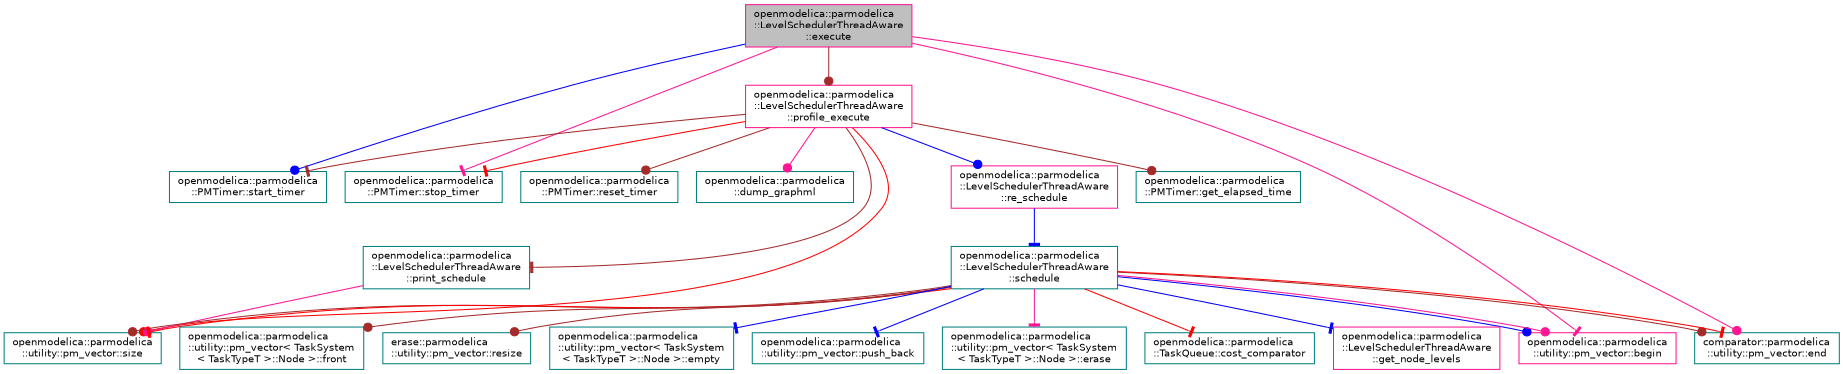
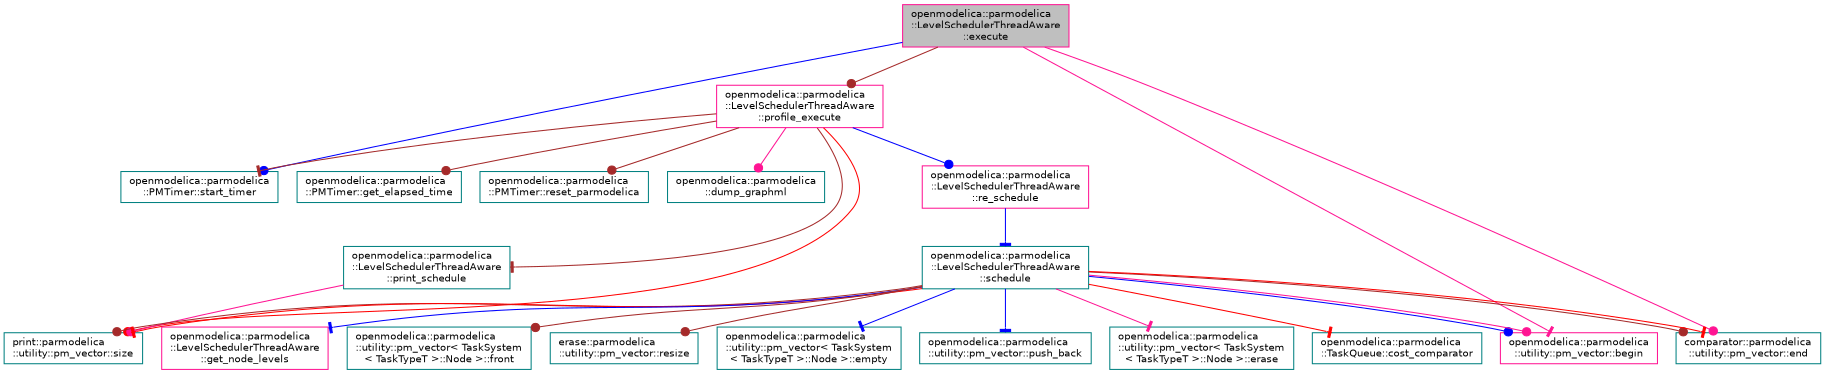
(424, 187) -> none
(599, 187) -> (564, 187)
(83, 348) -> (73, 348)
